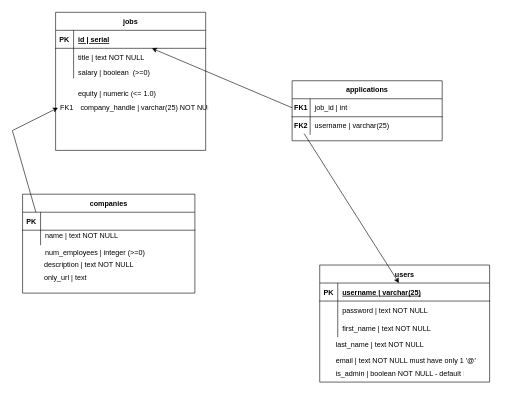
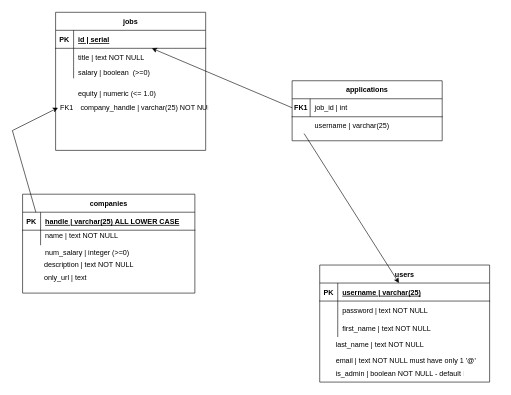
(301, 126) -> none
none -> (118, 221)
(98, 252) -> (92, 252)
